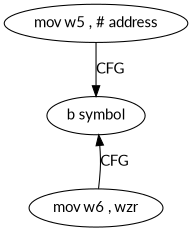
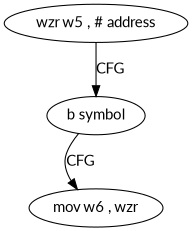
(96, 23) -> (96, 23)
(100, 167) -> (66, 156)
